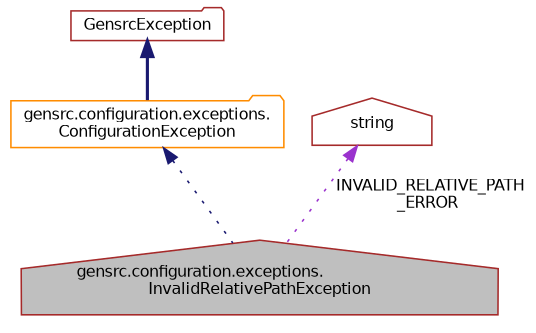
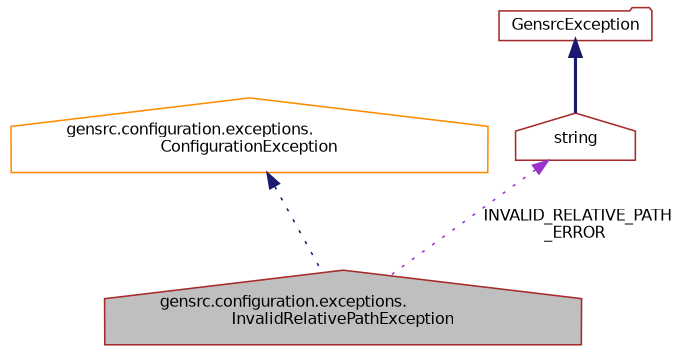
(147, 79) -> (575, 85)
(147, 124) -> (249, 139)
